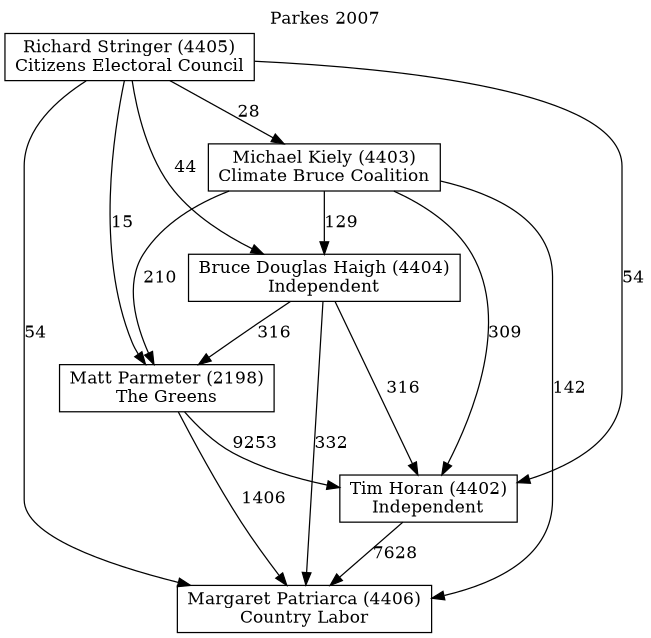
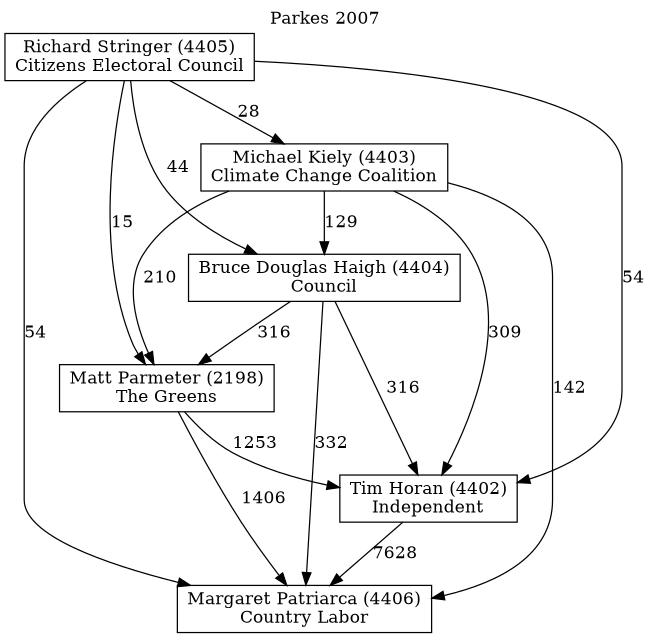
(324, 167) -> (324, 167)
(324, 278) -> (324, 278)
(255, 443) -> (255, 443)
